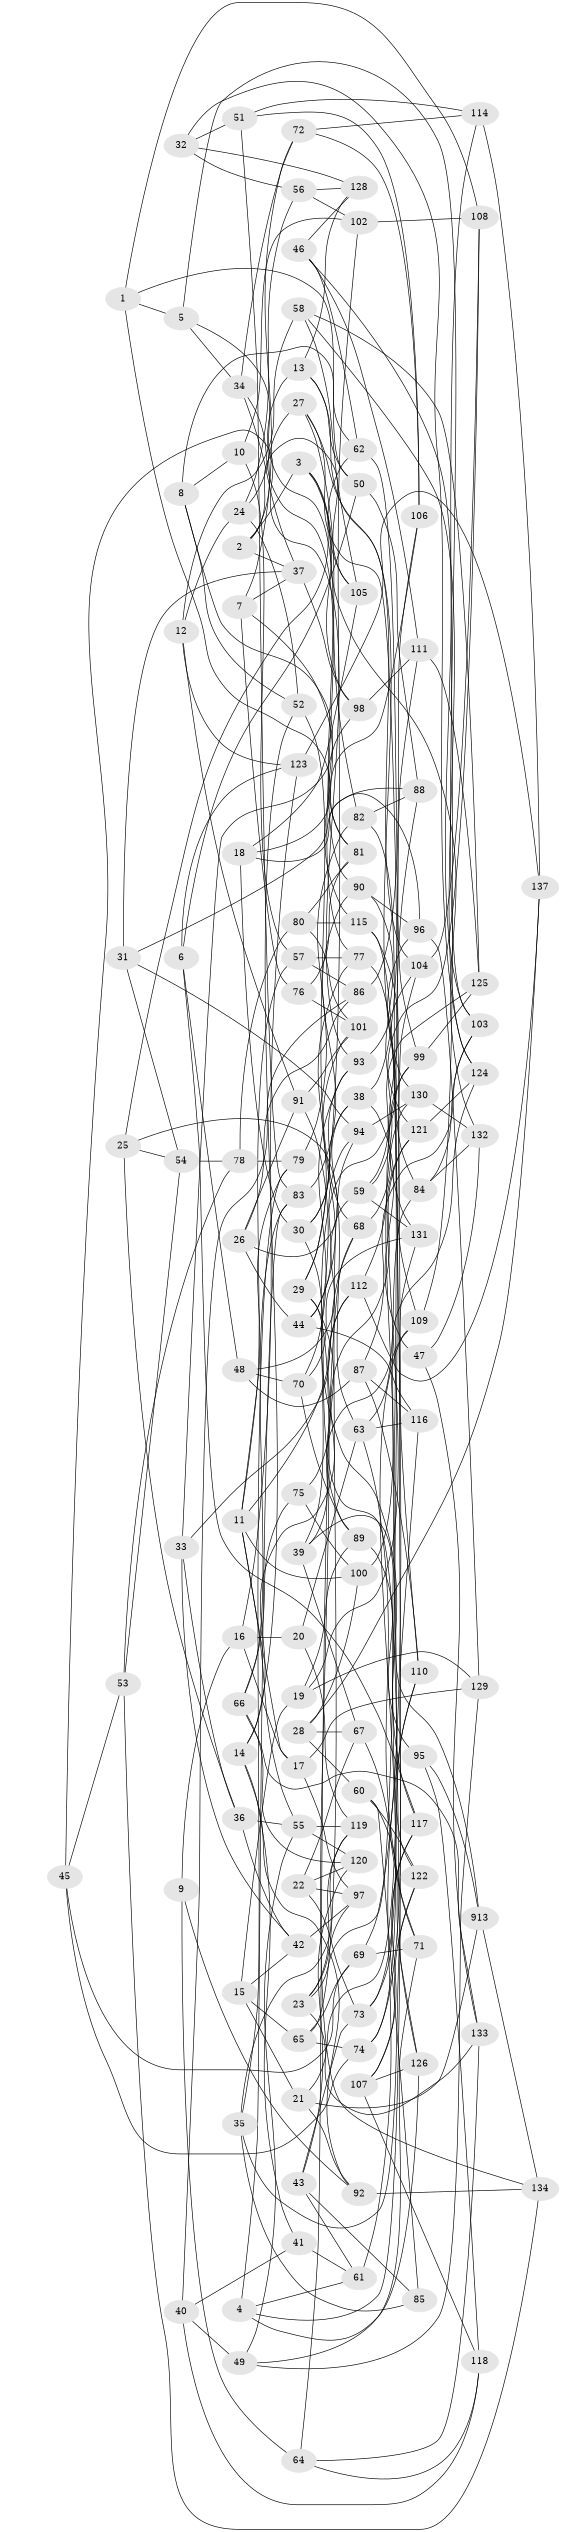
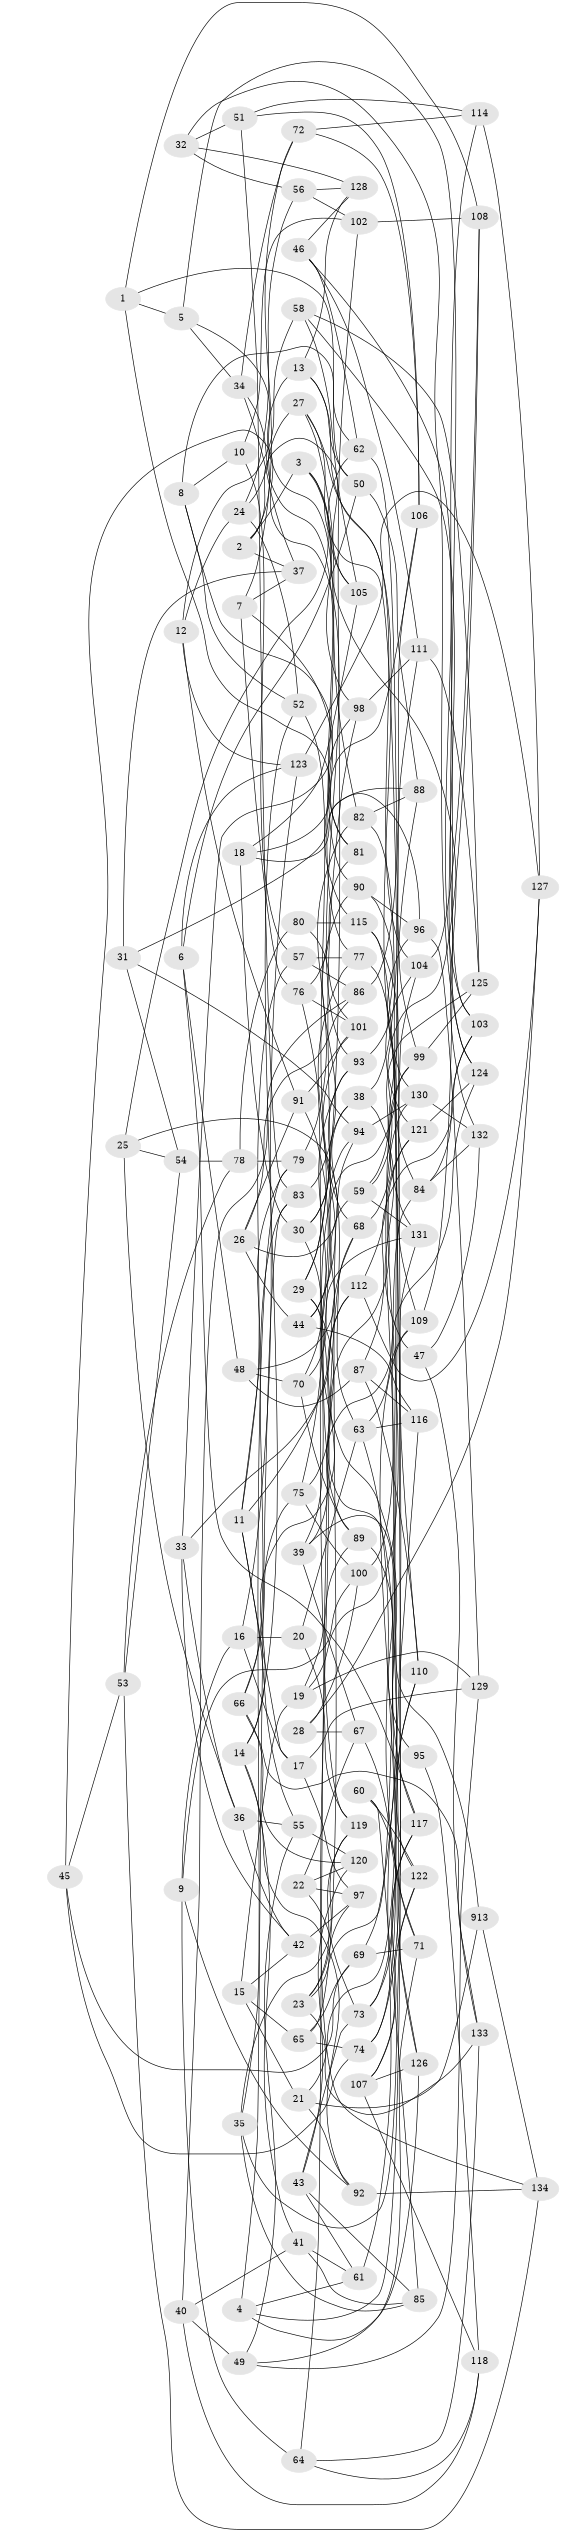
(323, 637) -> (329, 1102)
(328, 887) -> none
(540, 887) -> (540, 887)
(285, 1573) -> (219, 1693)
(330, 1763) -> none
(329, 1826) -> (320, 1412)
(461, 1834) -> none
none -> (345, 2298)
